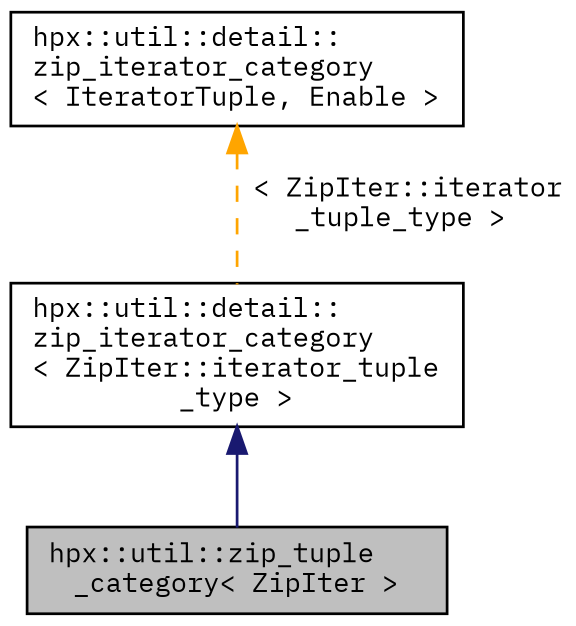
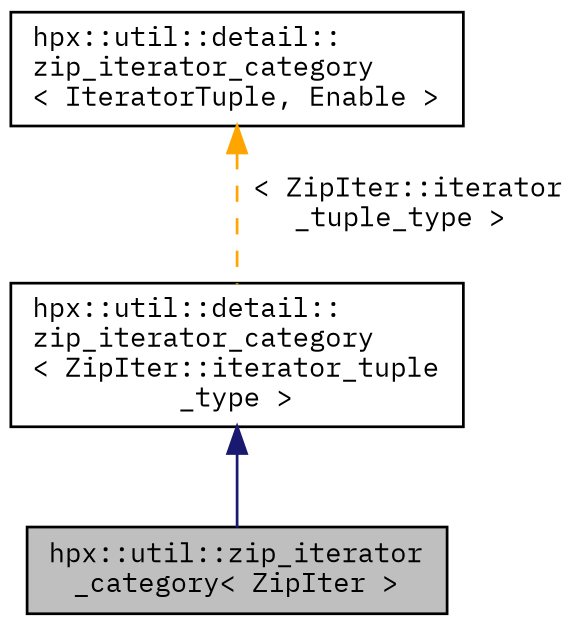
(237, 570) -> (237, 570)
